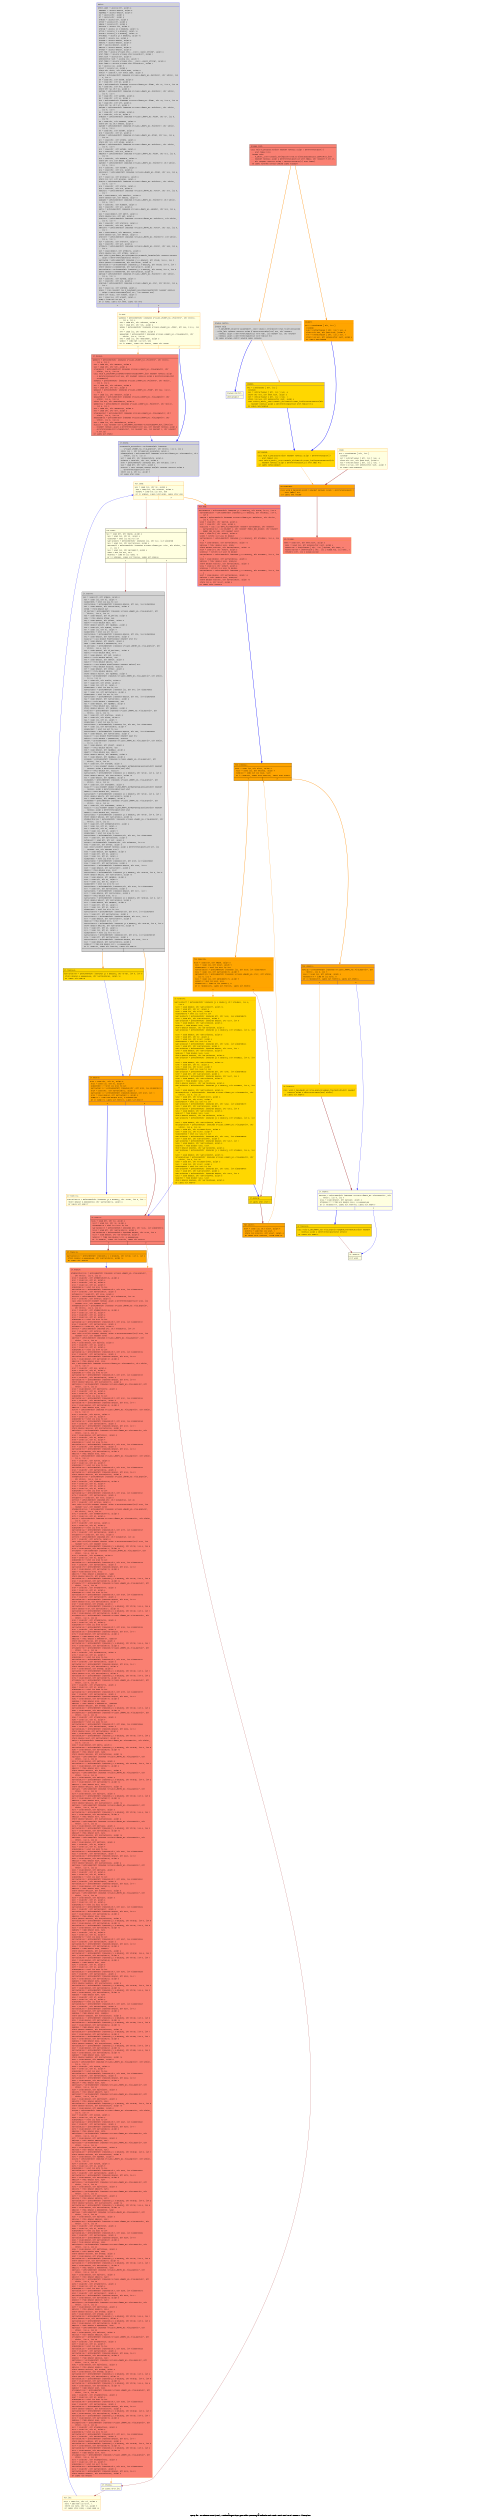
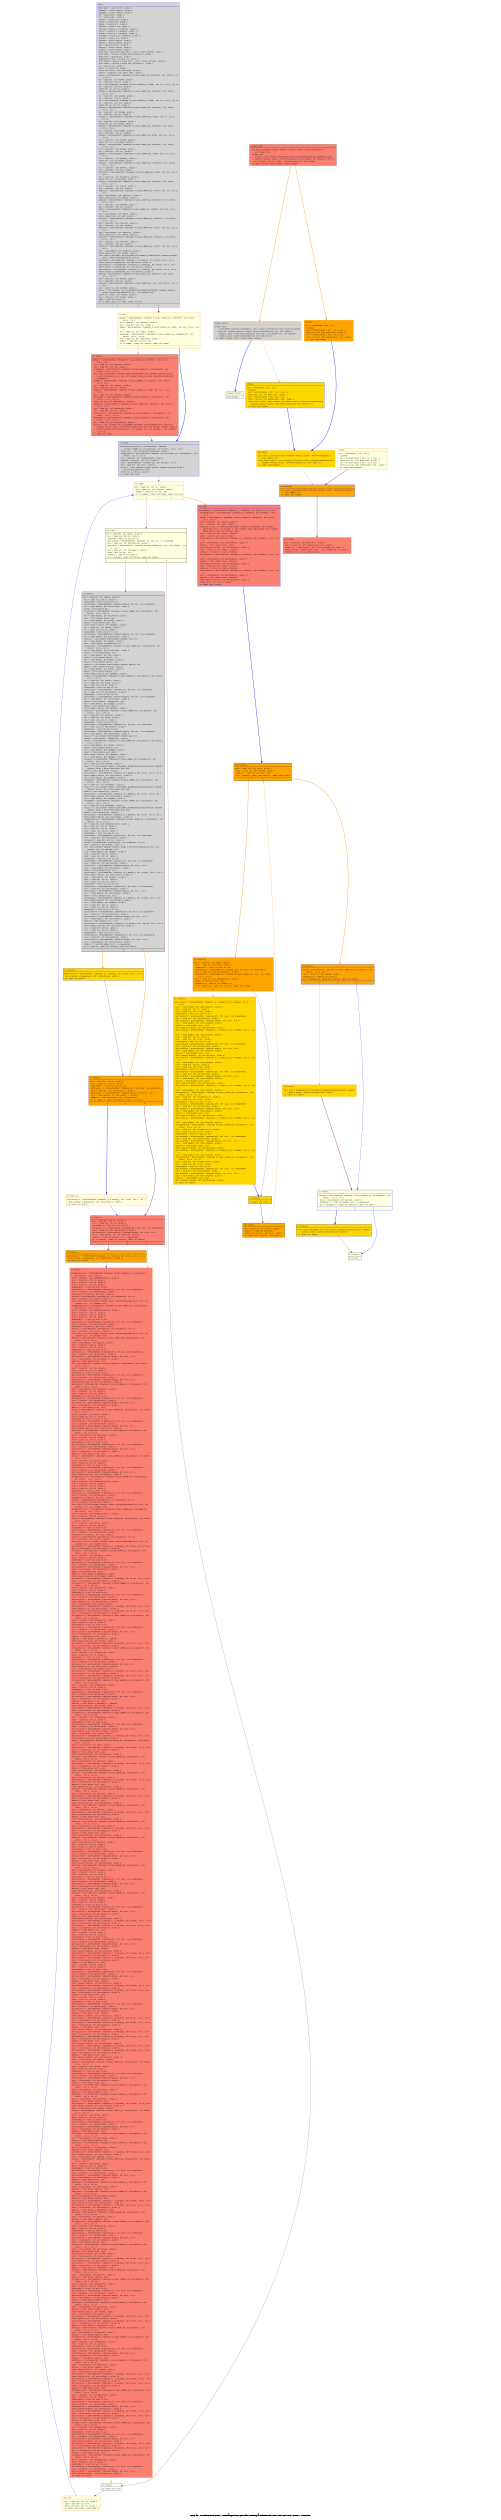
(162, 1199) -> (113, 1210)
